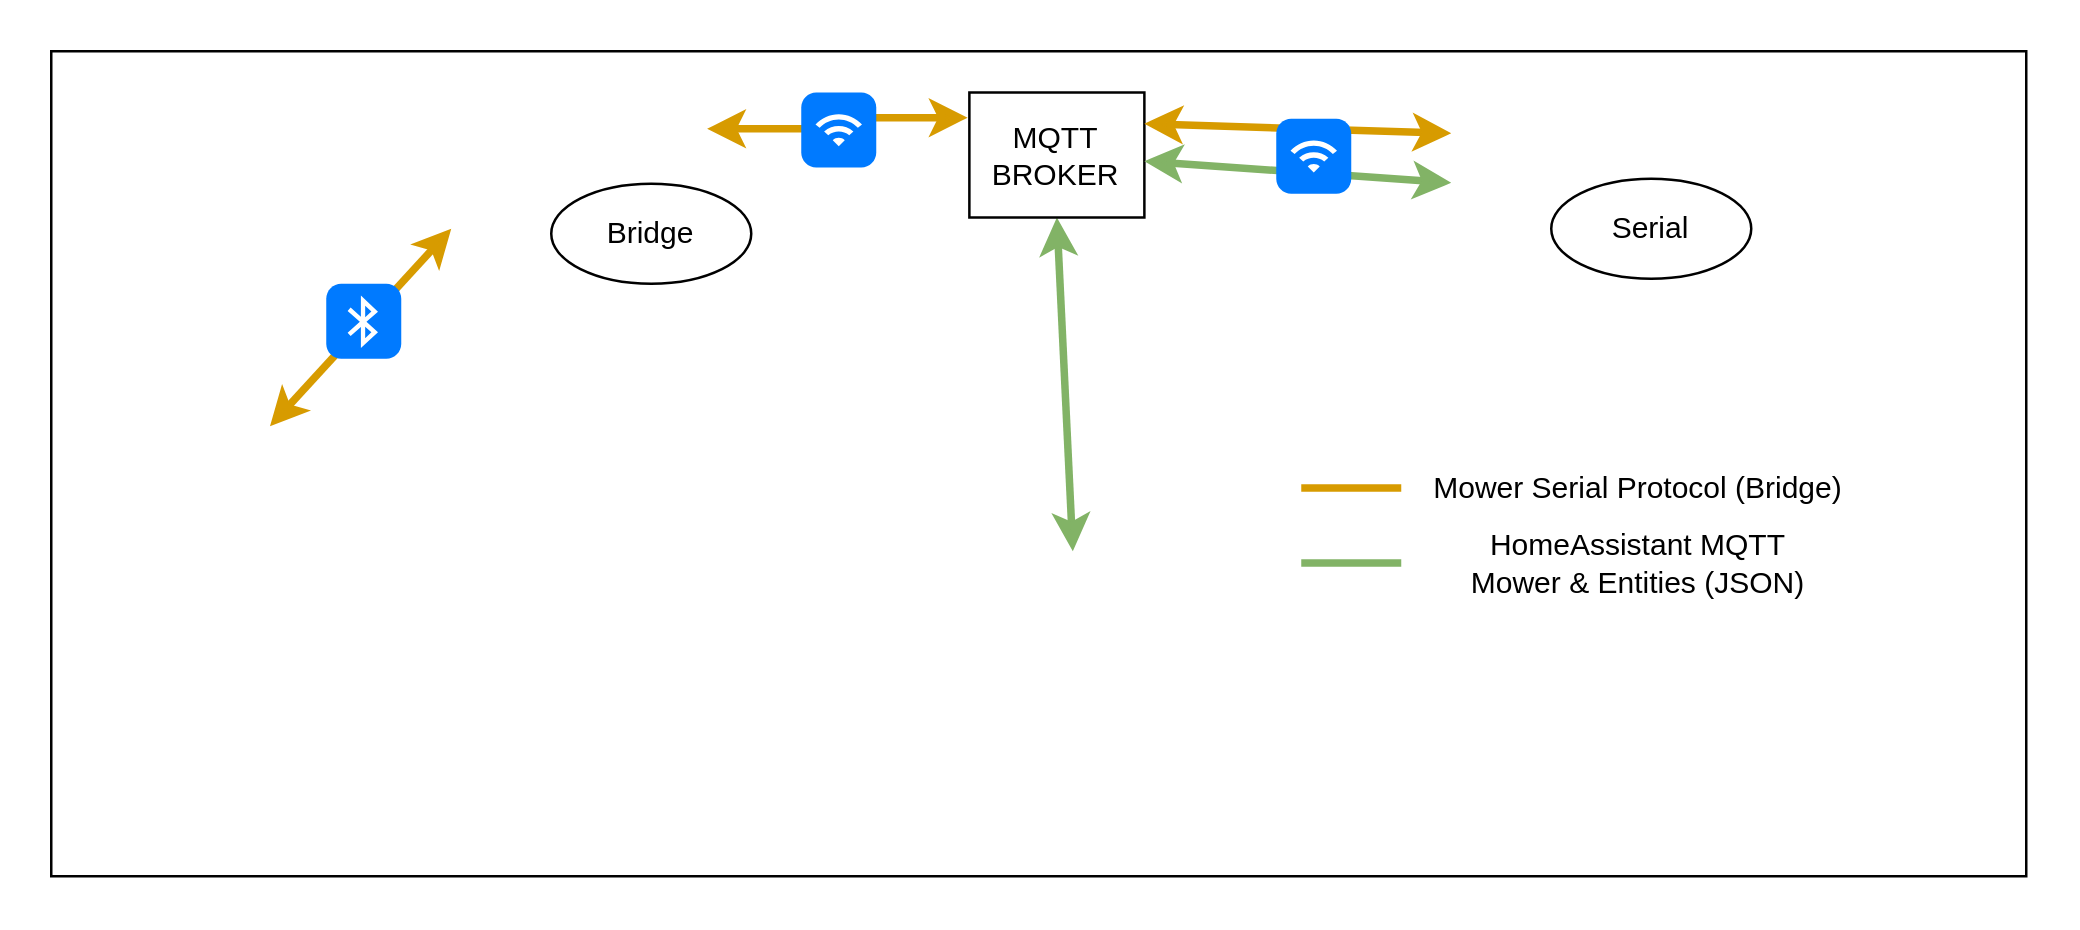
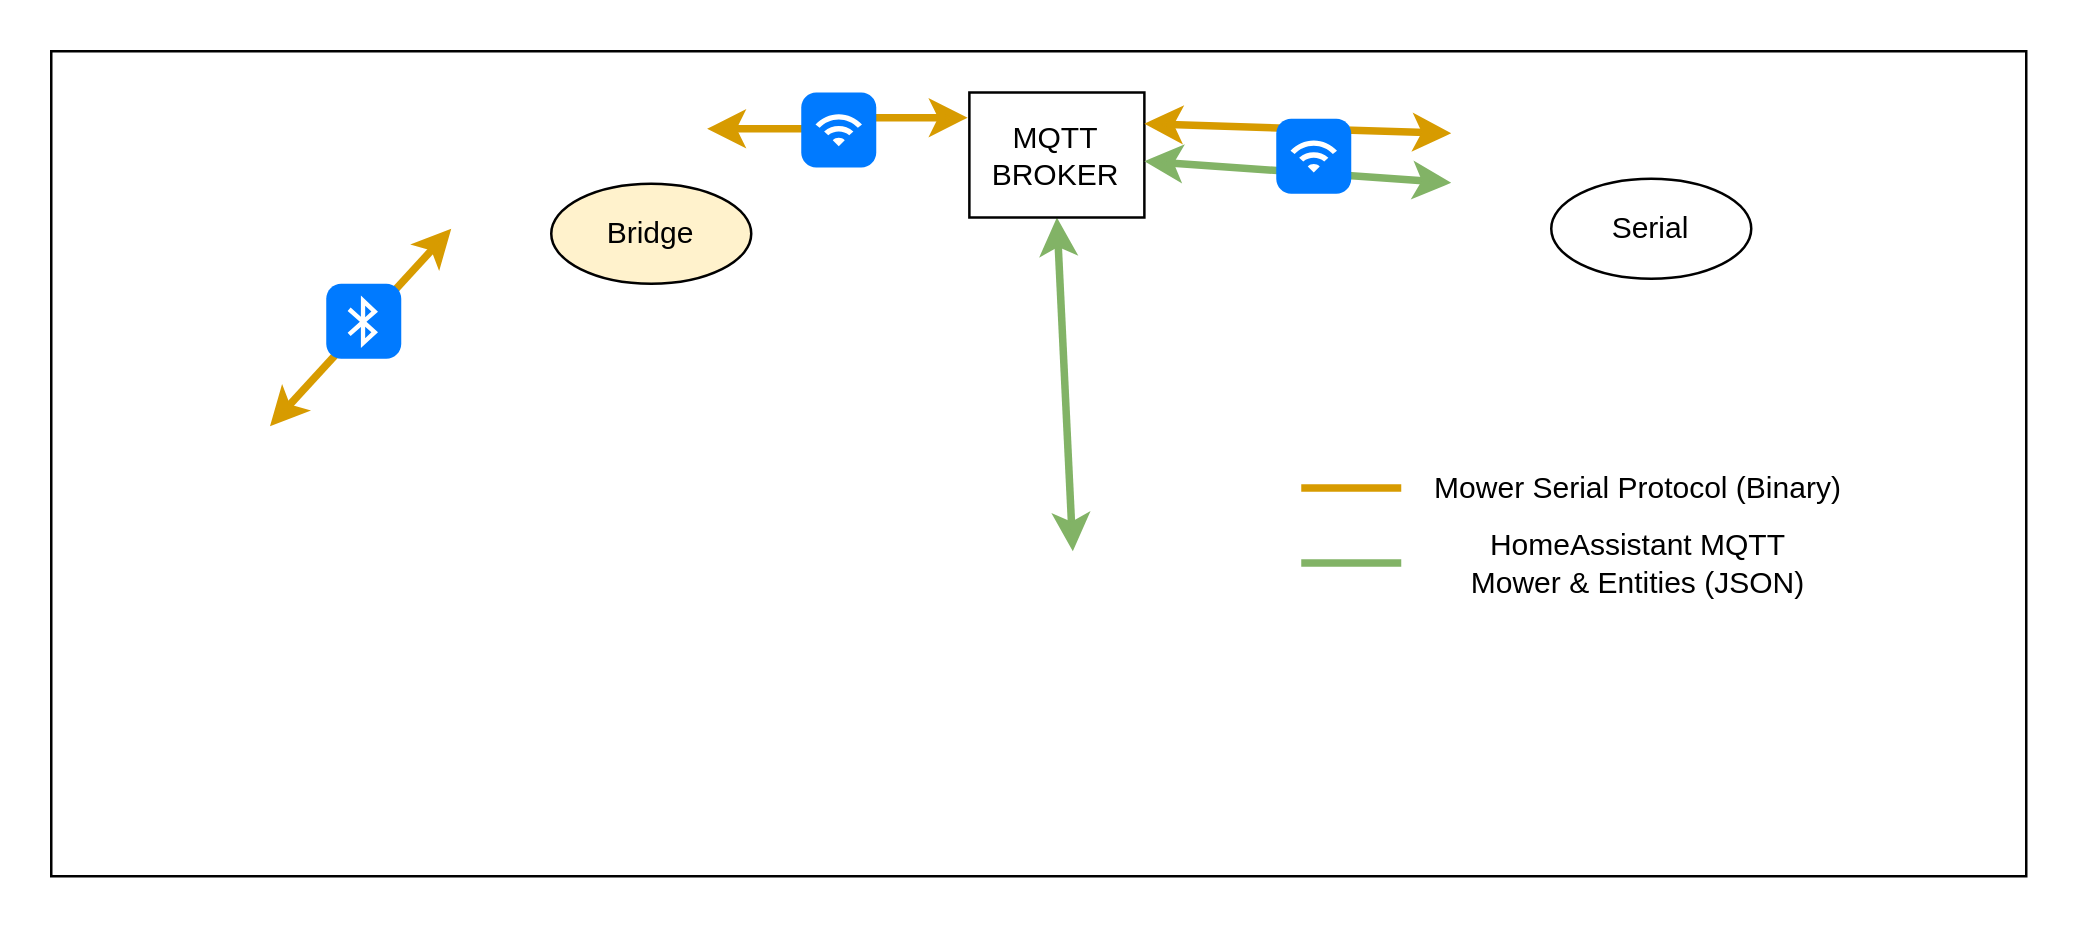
(651, 234) -> (651, 234)
(1639, 489) -> (1639, 489)
